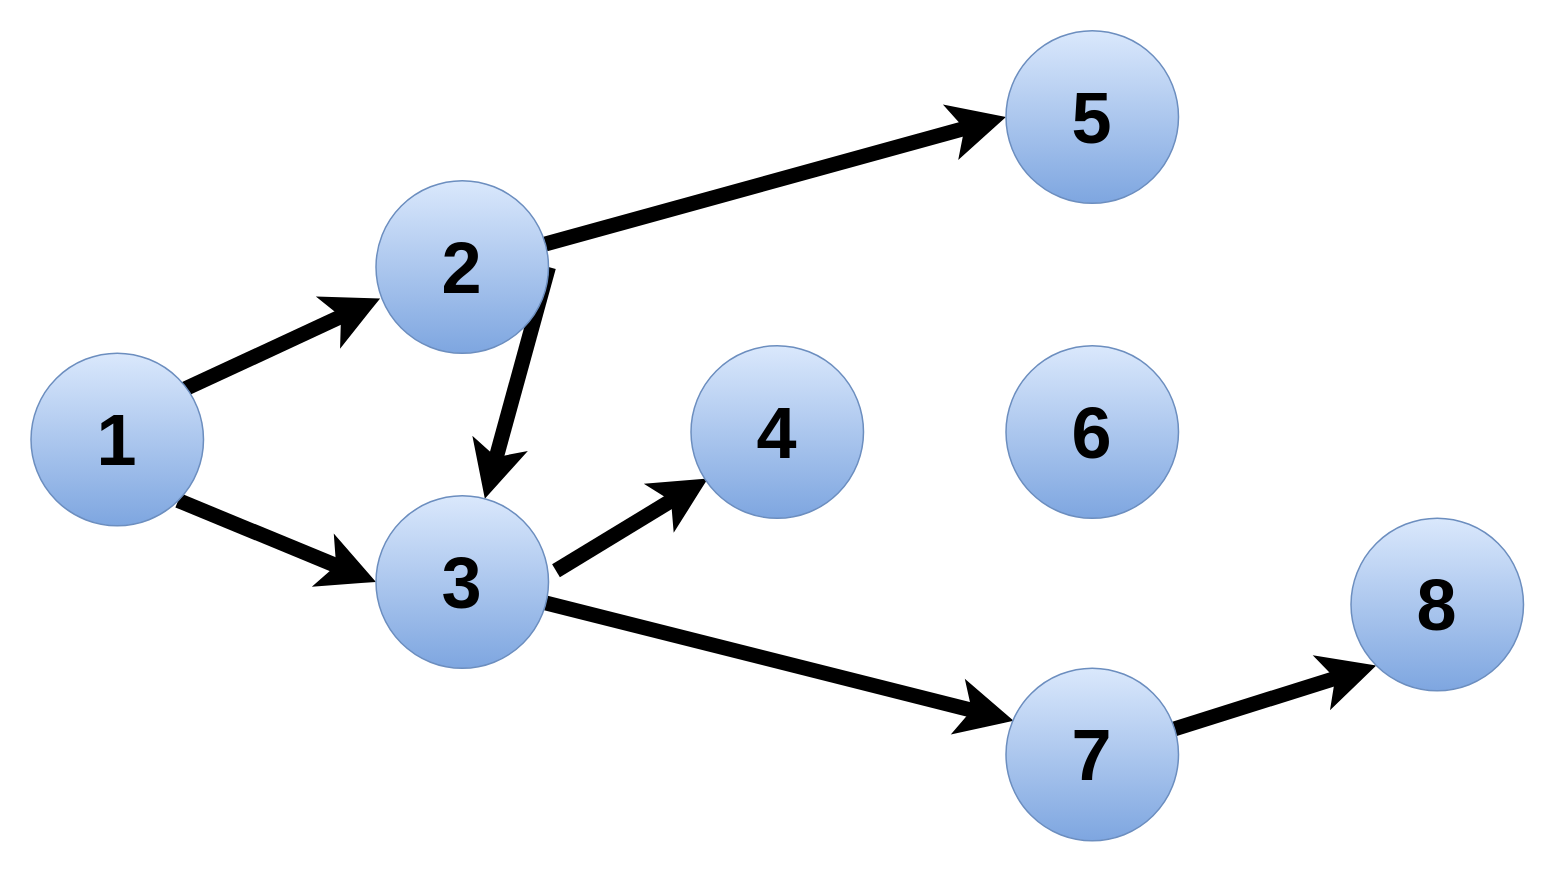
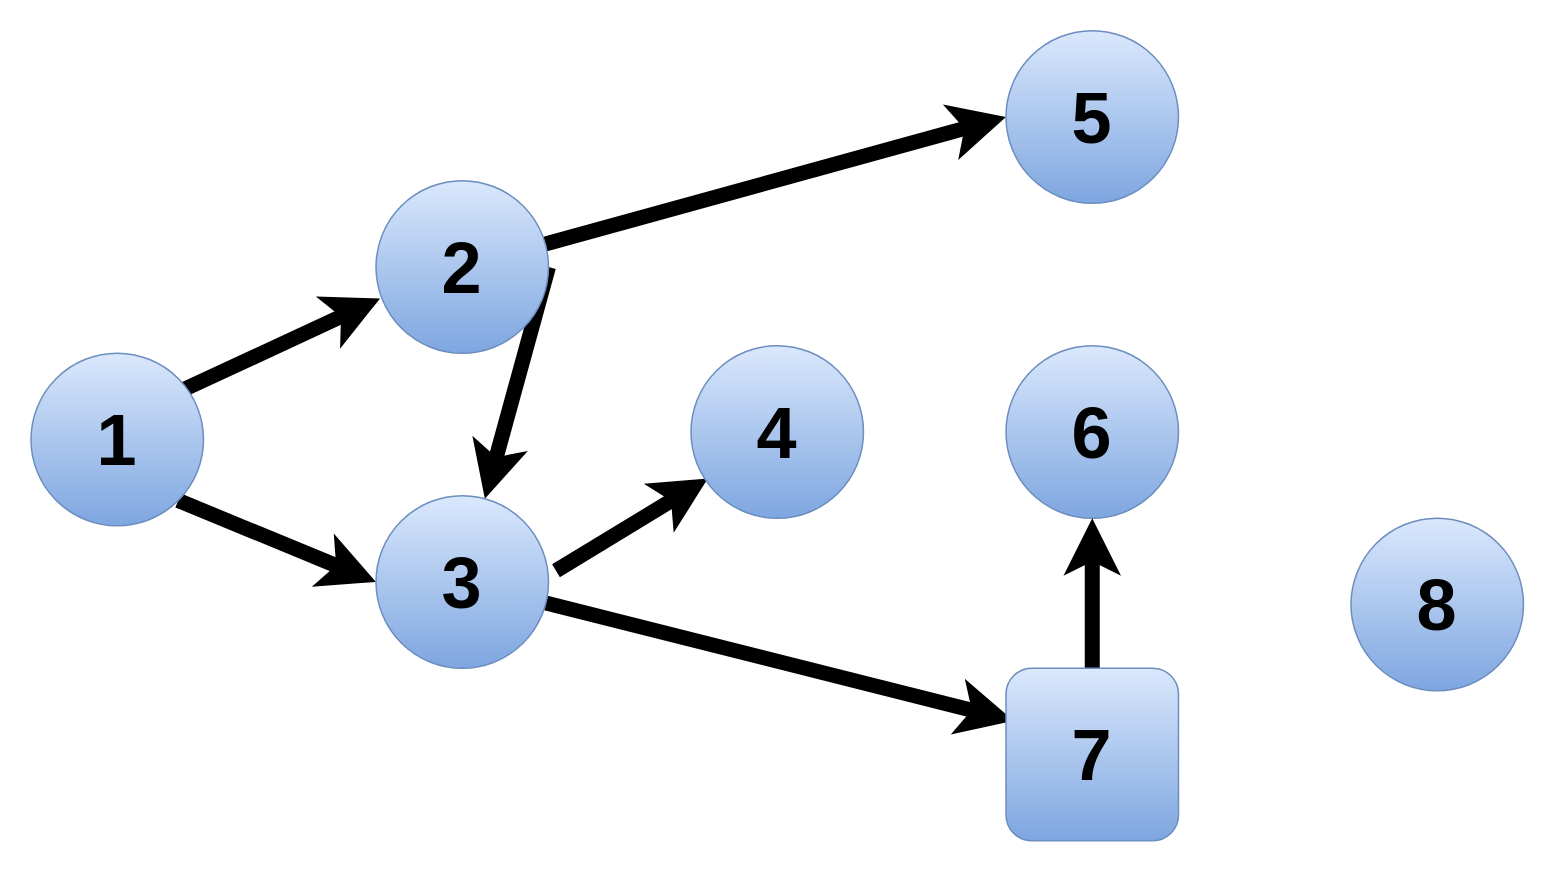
(1259, 702) -> (1092, 611)
(1092, 755) -> (1092, 755)
